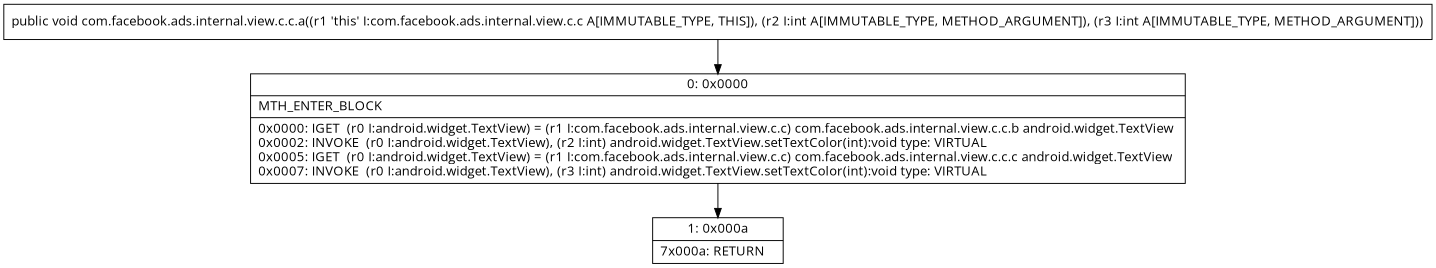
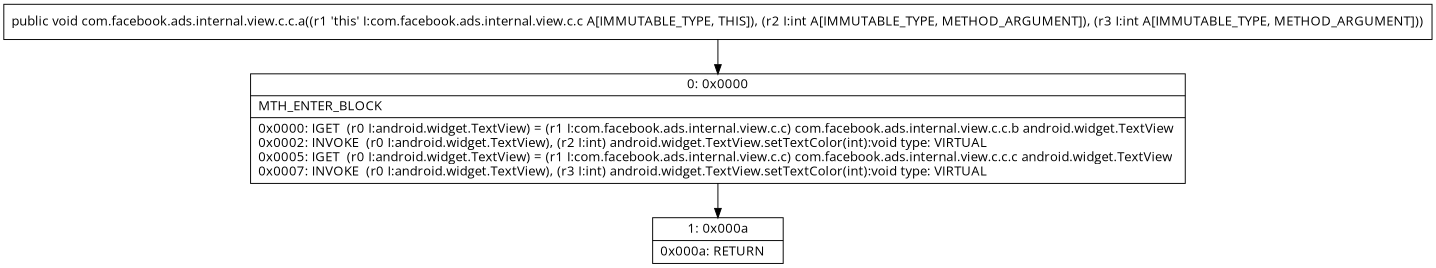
(718, 252) -> (718, 252)
